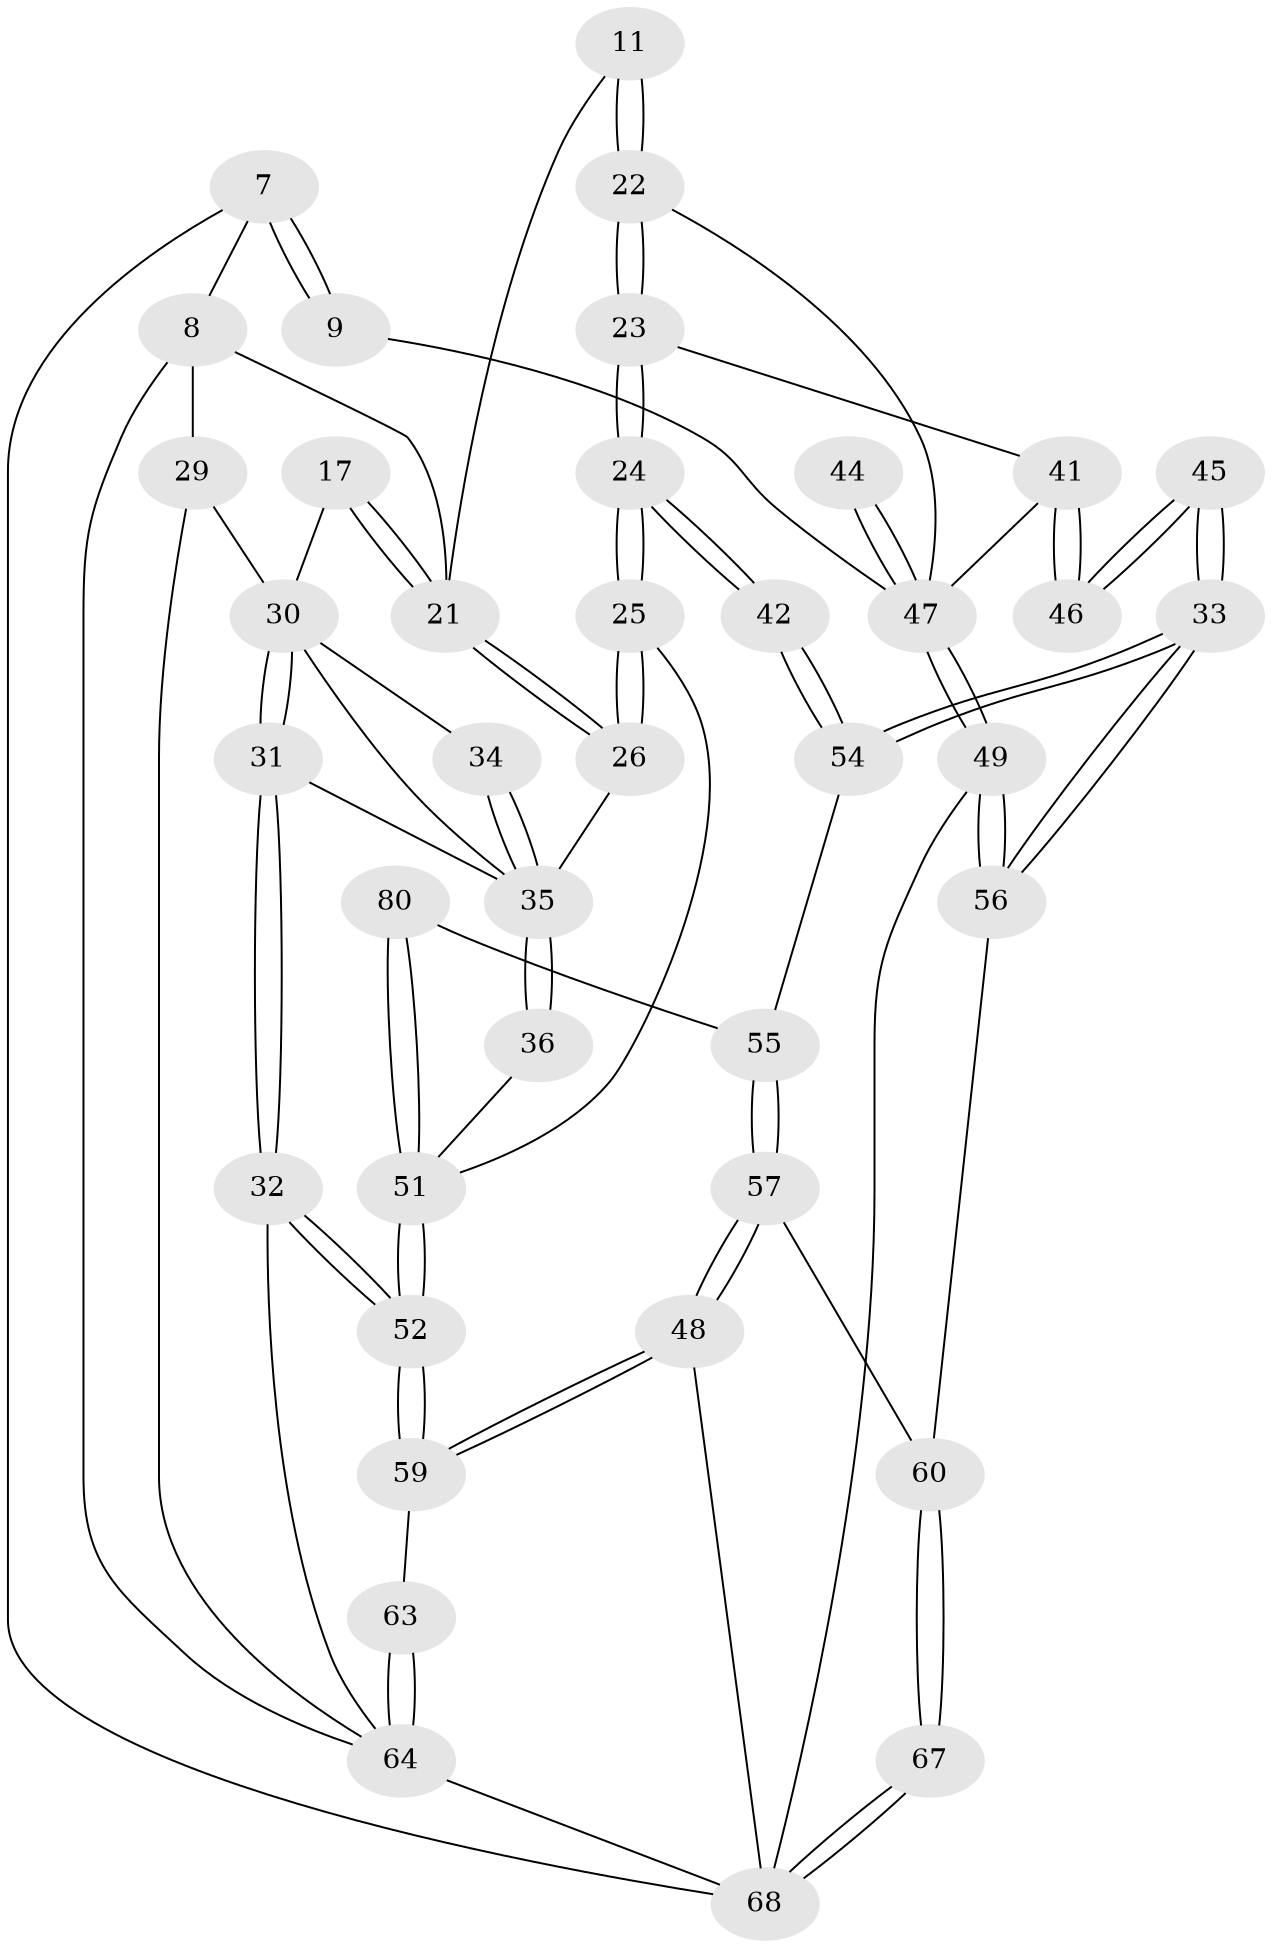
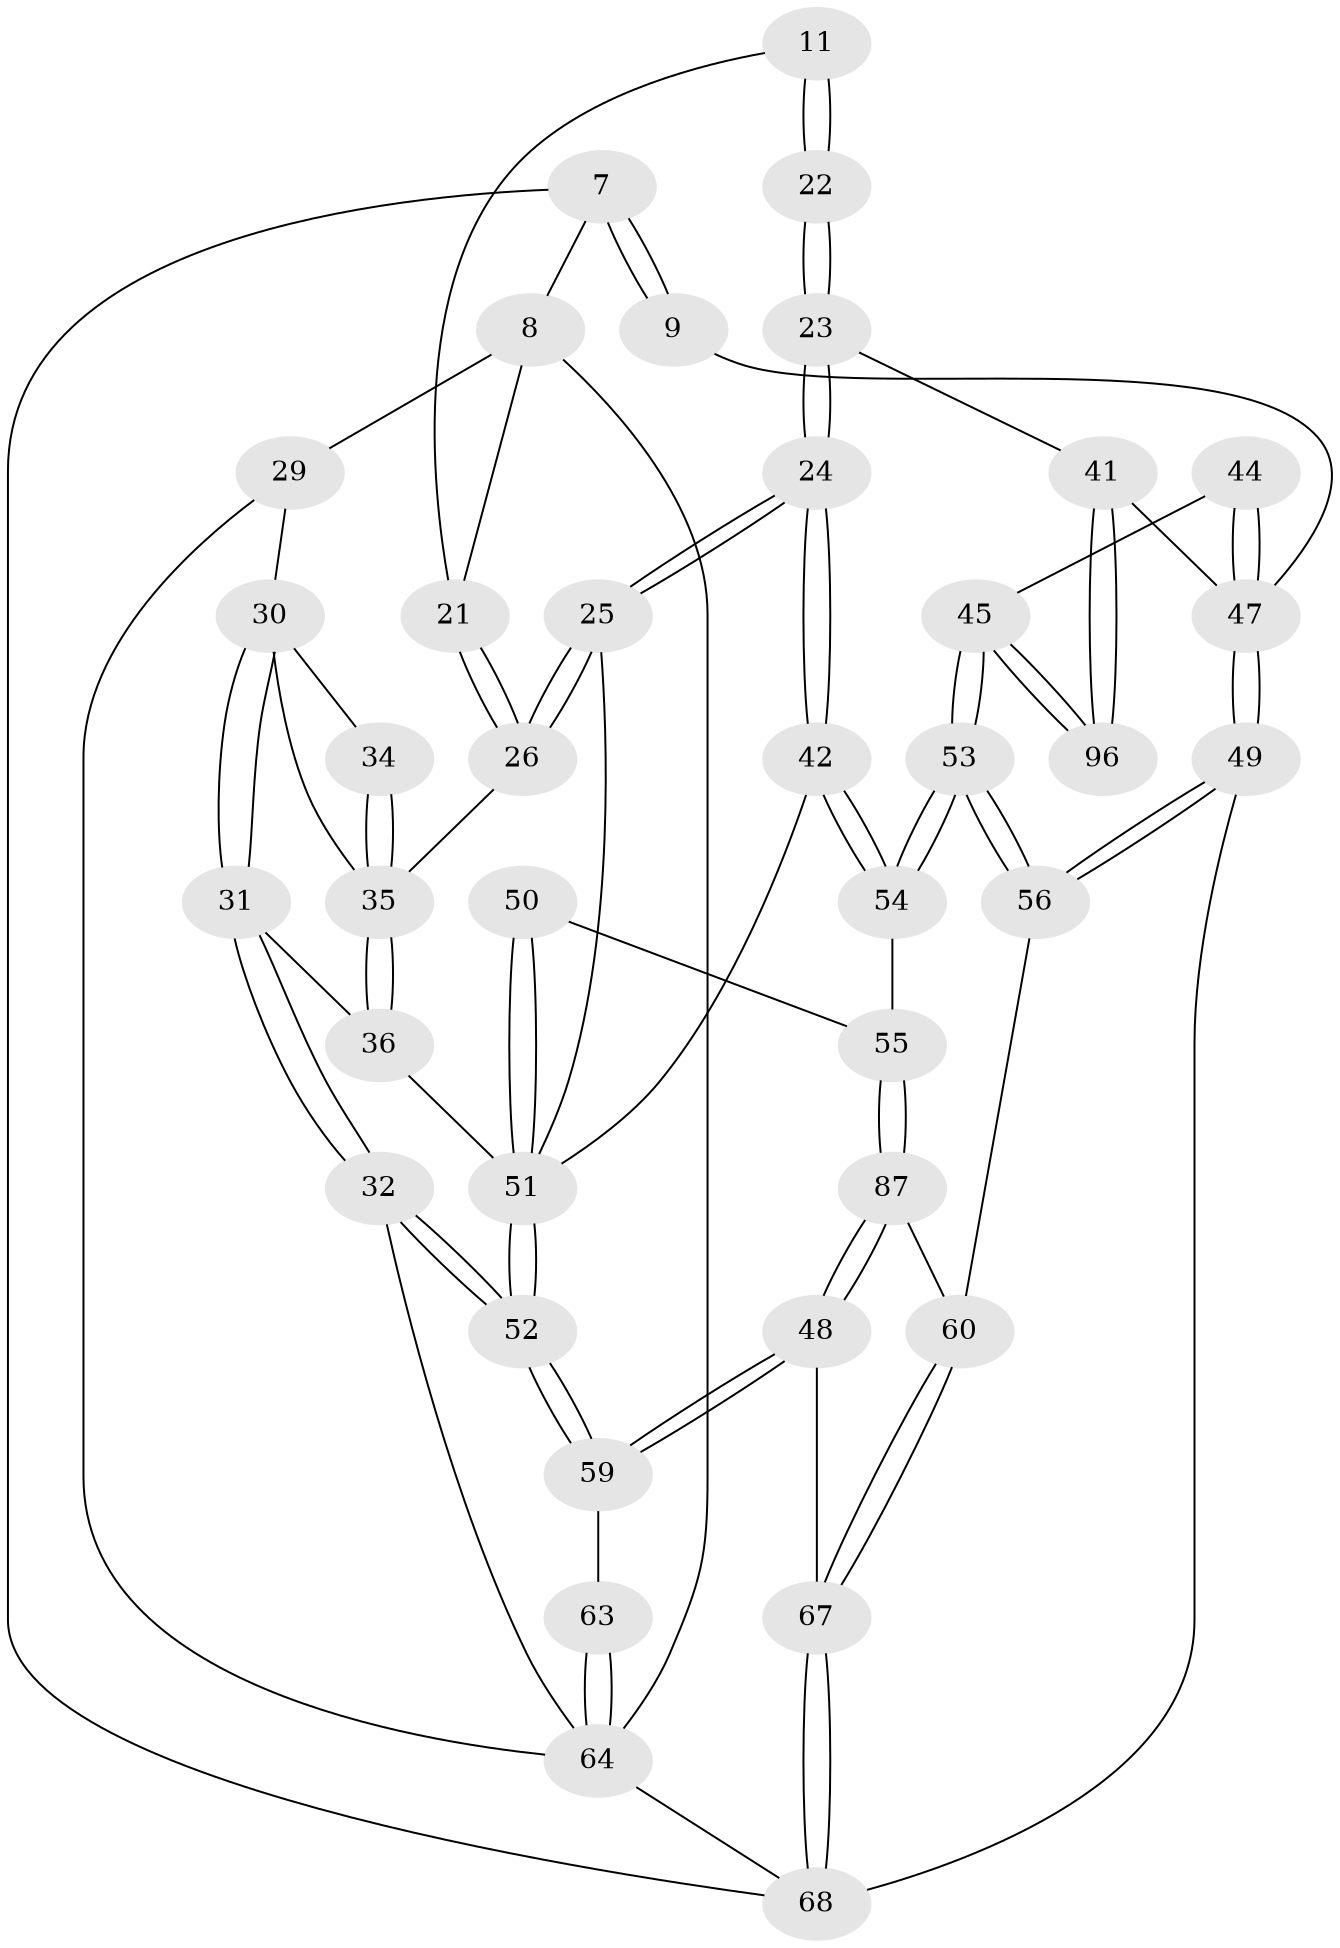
(865, 356) -> none
(336, 473) -> none
none -> (1130, 535)
(1067, 616) -> (1103, 759)
(1210, 616) -> (960, 759)
(403, 831) -> (308, 974)
(396, 902) -> (523, 902)
none -> (736, 961)
(765, 1189) -> (892, 1189)
(727, 1618) -> (817, 1475)
